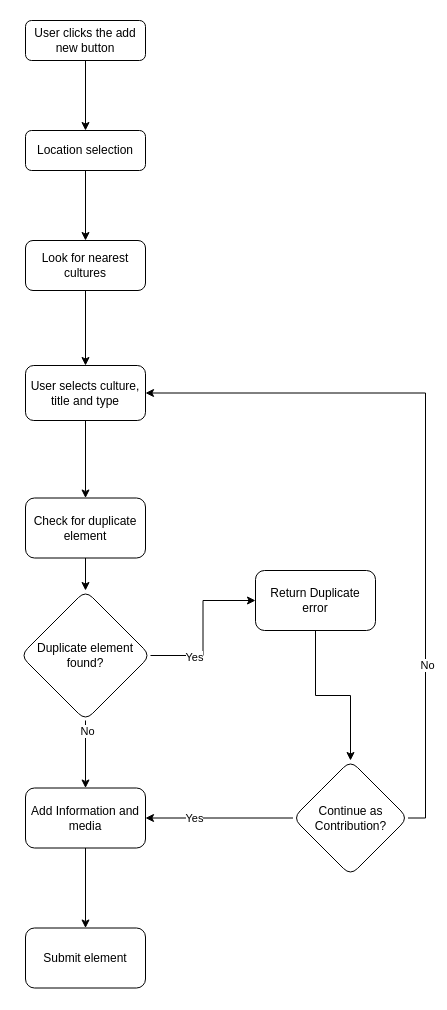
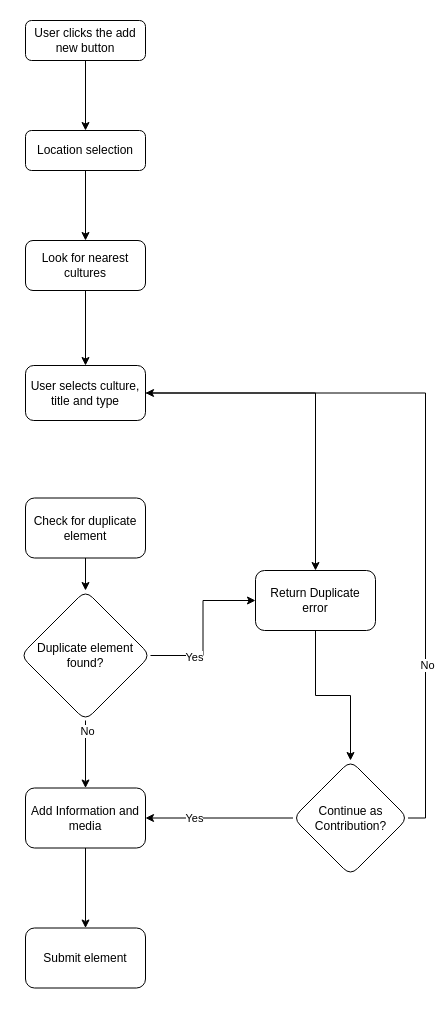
(86, 456) -> (316, 479)
